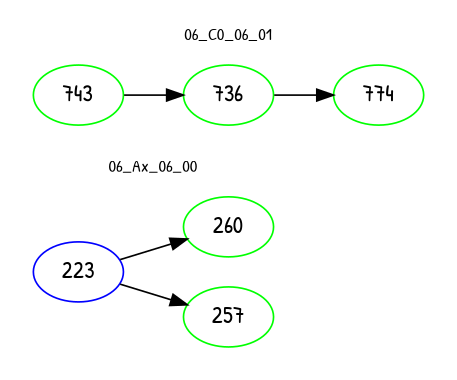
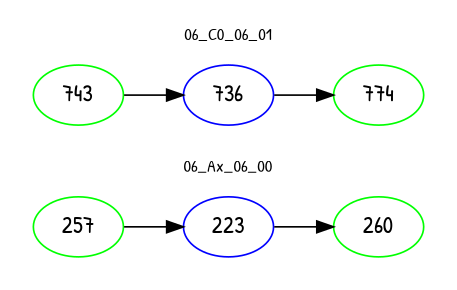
(229, 95) -> (229, 95)
(146, 292) -> (145, 227)
